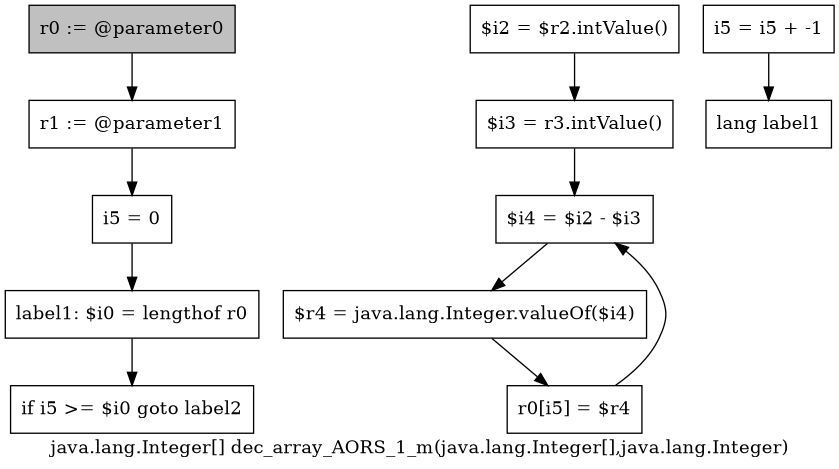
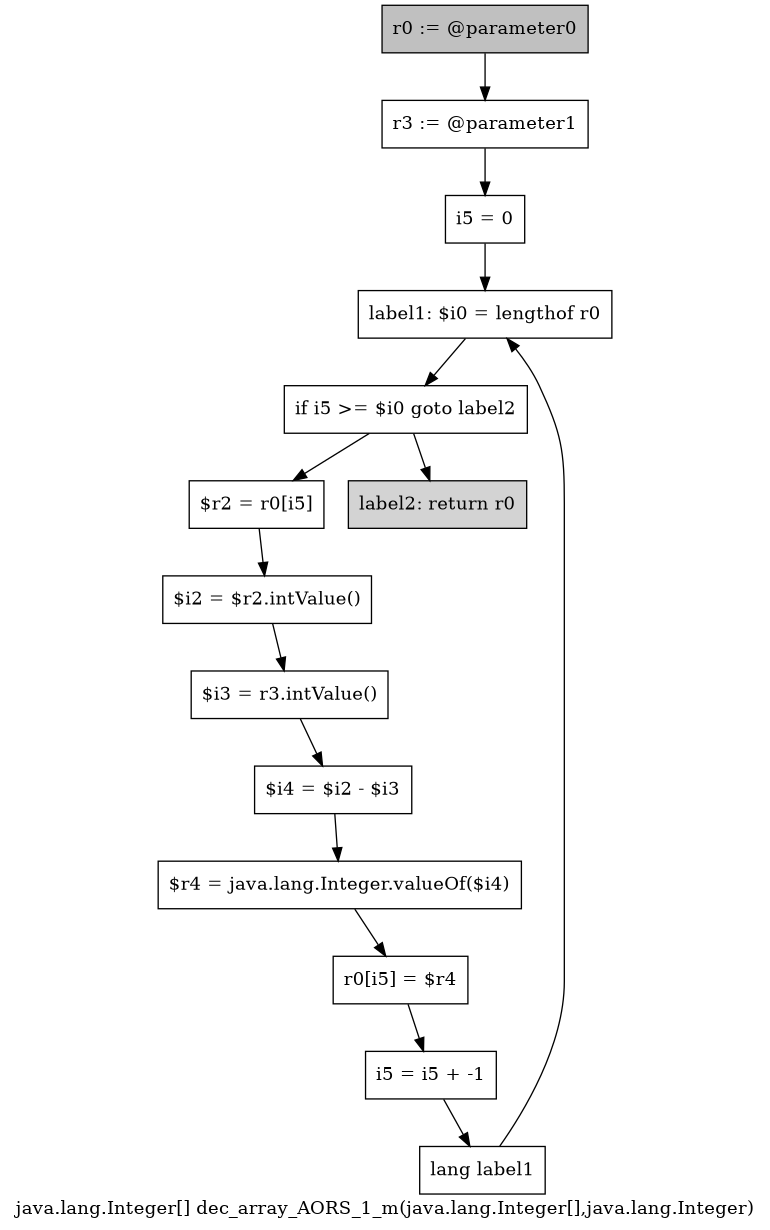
(132, 124) -> (485, 124)
(665, 321) -> (414, 1021)
none -> (257, 505)
none -> (438, 505)
none -> (564, 749)
